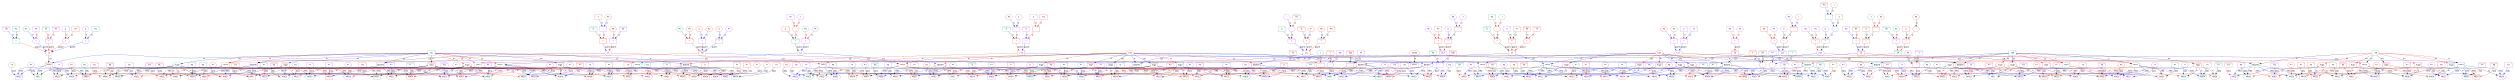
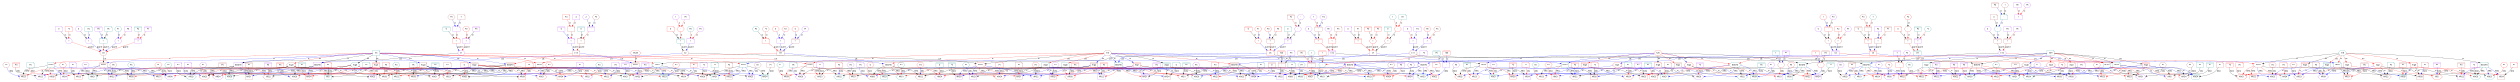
(1735, 53) -> none
